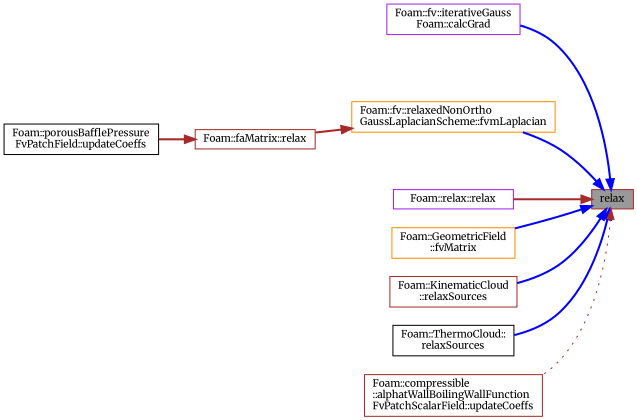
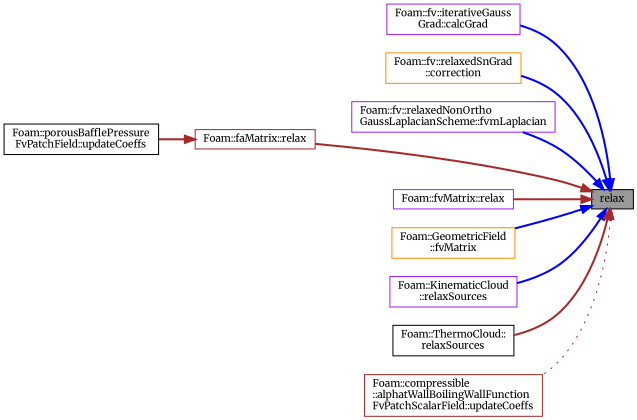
(453, 19) -> (453, 19)
none -> (453, 68)
(453, 117) -> (453, 117)
(328, 131) -> (450, 160)
(453, 199) -> (453, 199)
(613, 199) -> (613, 199)
(577, 291) -> (577, 291)
(453, 292) -> (453, 292)
